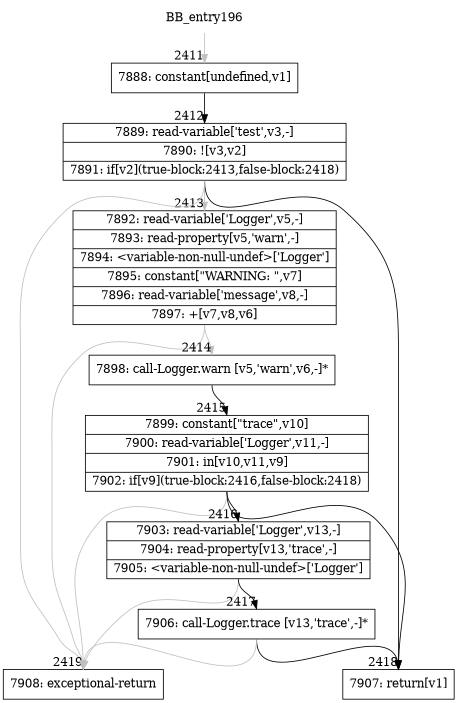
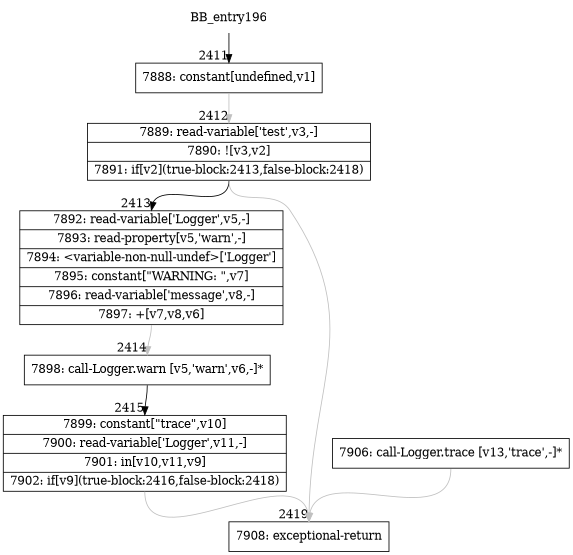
(205, 44) -> (229, 44)
(205, 104) -> (229, 104)
(205, 191) -> (194, 196)
(52, 435) -> none
(238, 550) -> none
(398, 684) -> none
